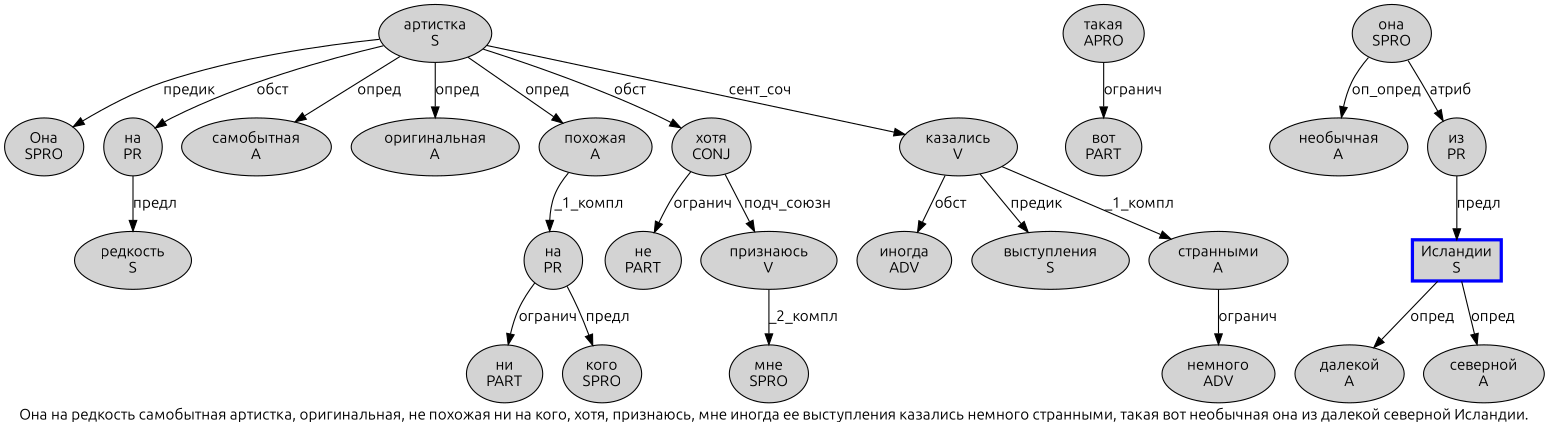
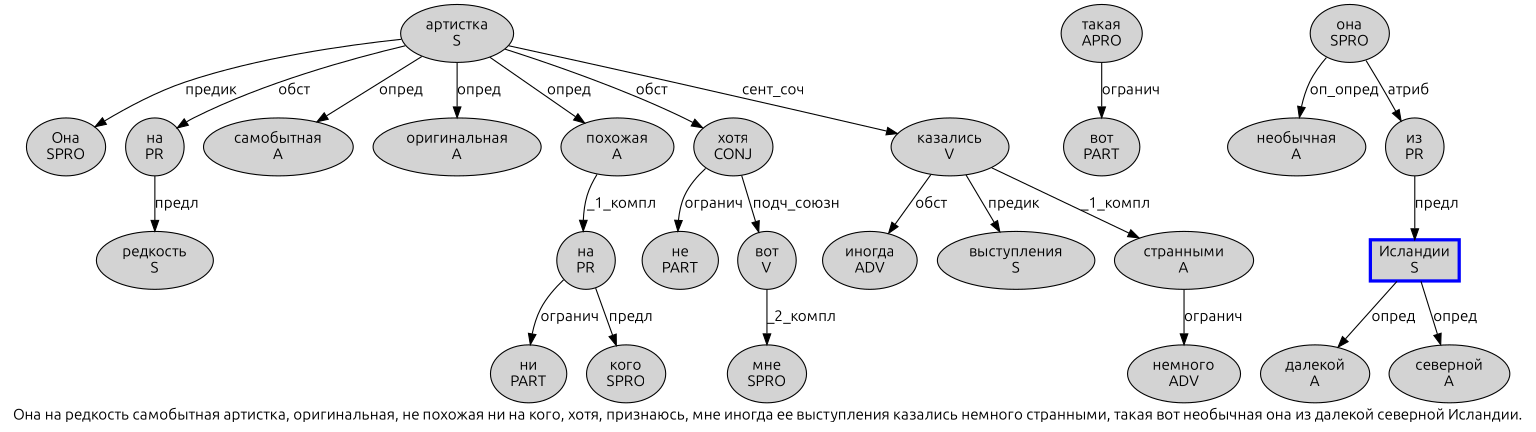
(769, 260) -> (767, 260)
